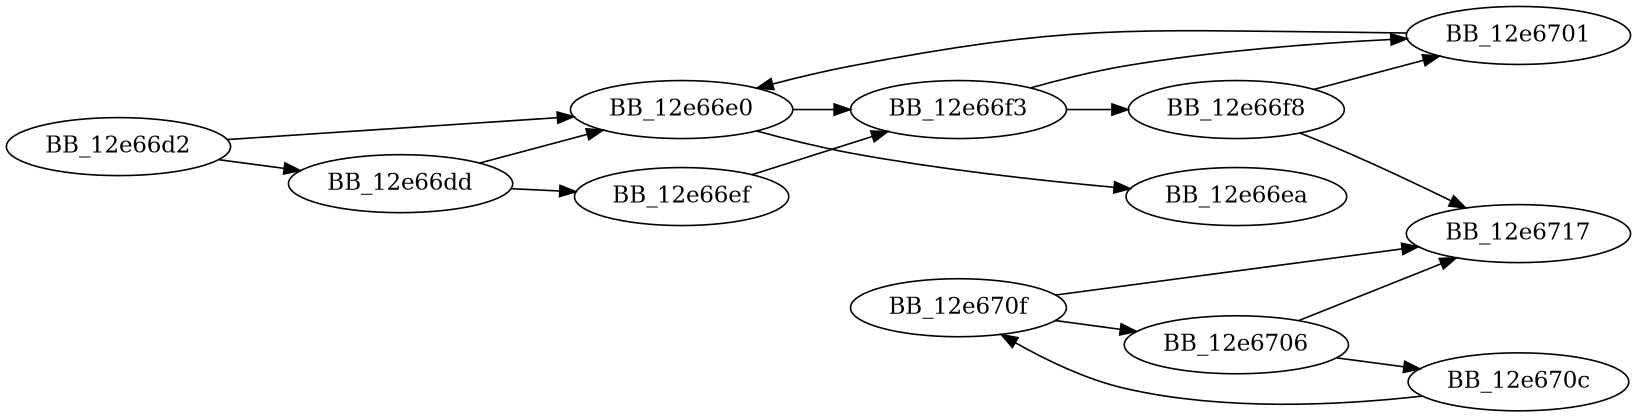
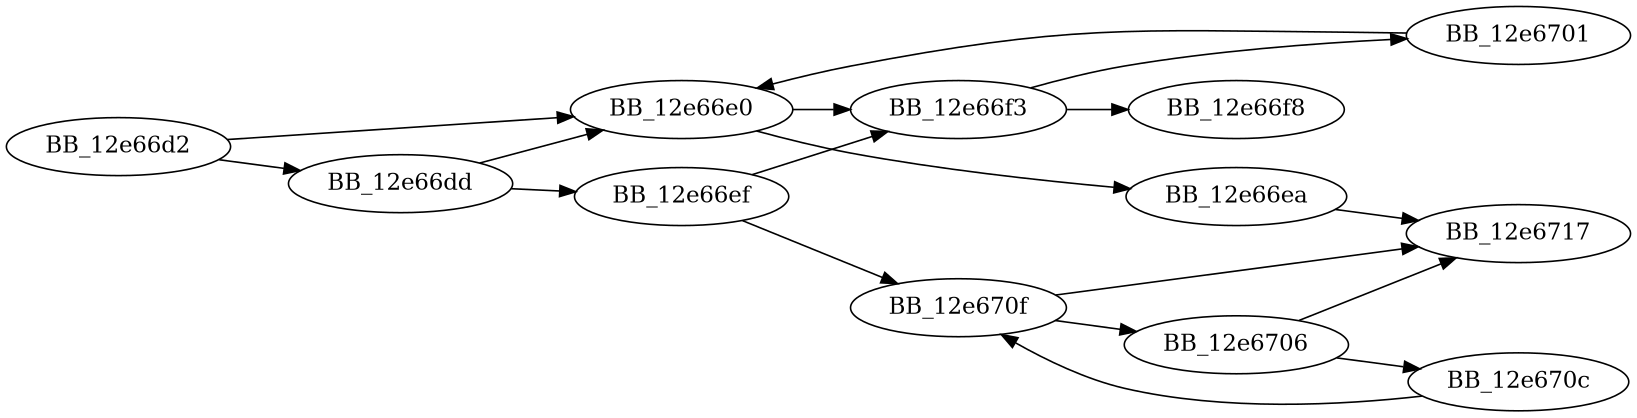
(1369, 75) -> none
(1376, 165) -> (1369, 214)
none -> (813, 249)
